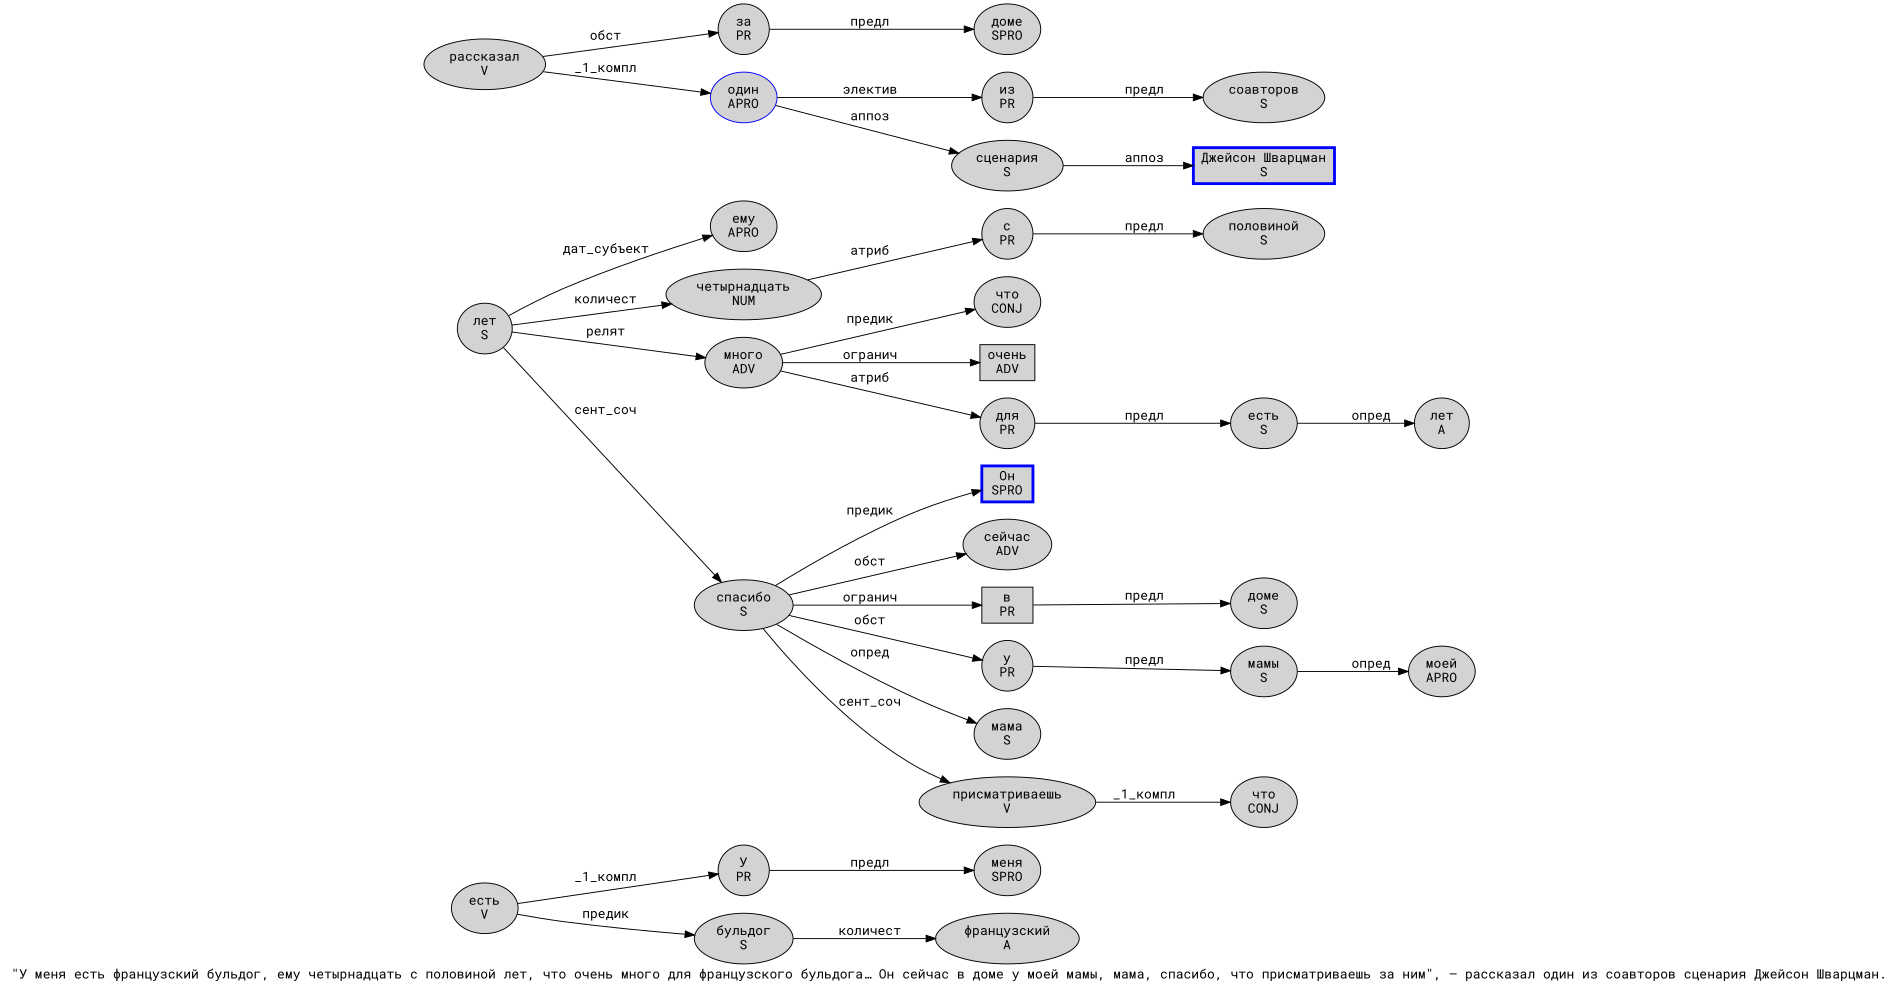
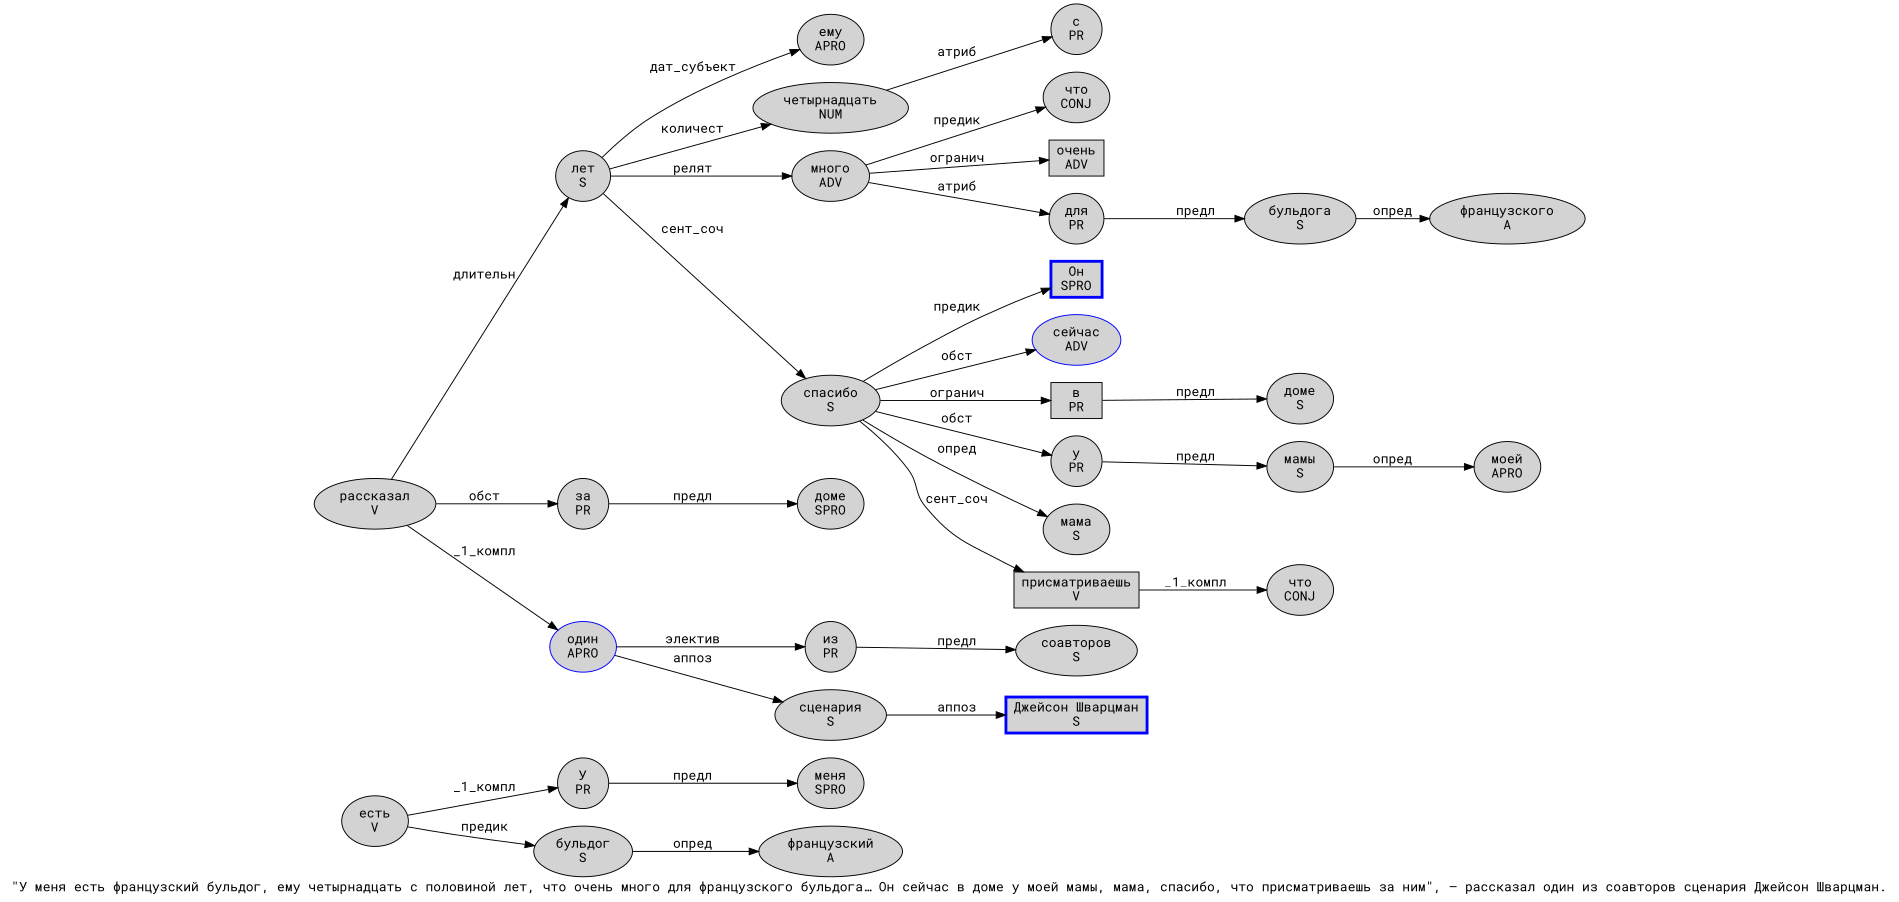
(1264, 234) -> none
none -> (477, 343)
(1264, 423) -> (1300, 219)
(1442, 423) -> (1507, 219)
(1007, 544) -> (1077, 340)
(1007, 802) -> (1077, 590)
(870, 931) -> (693, 844)
